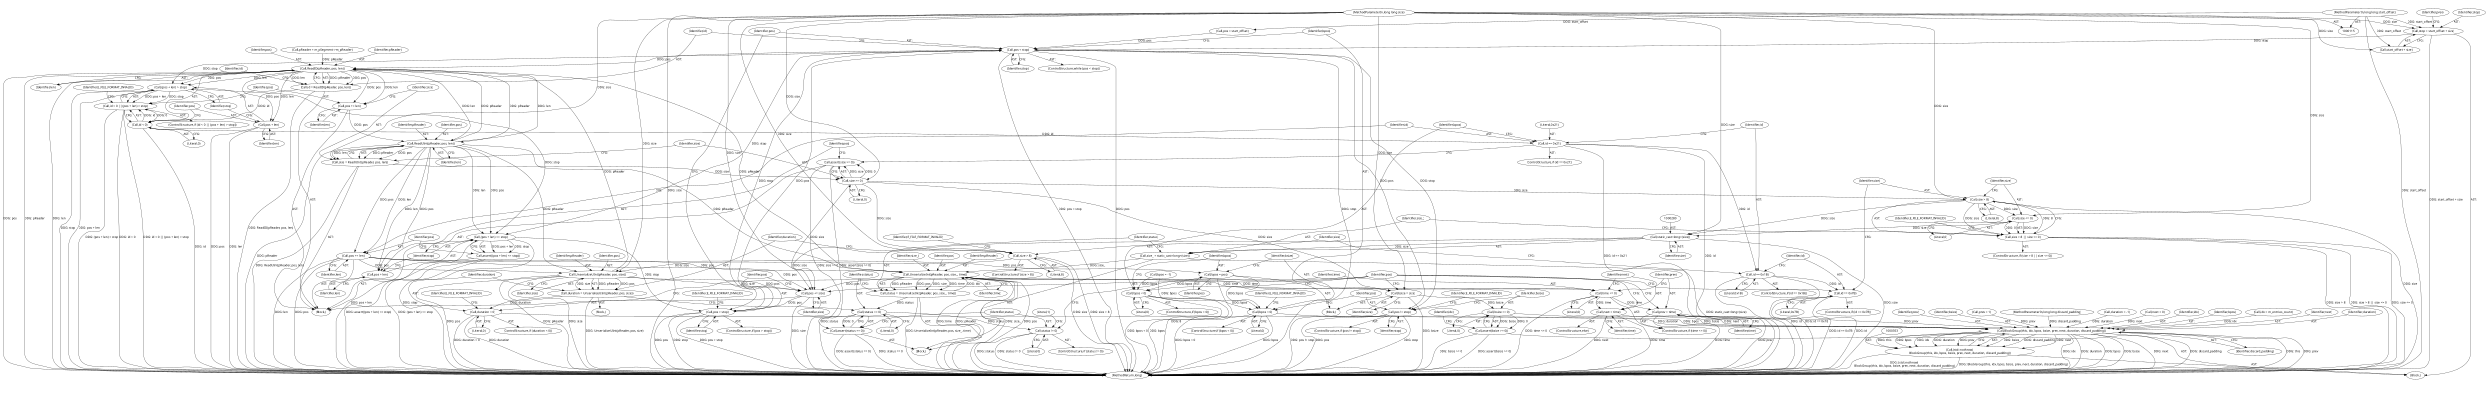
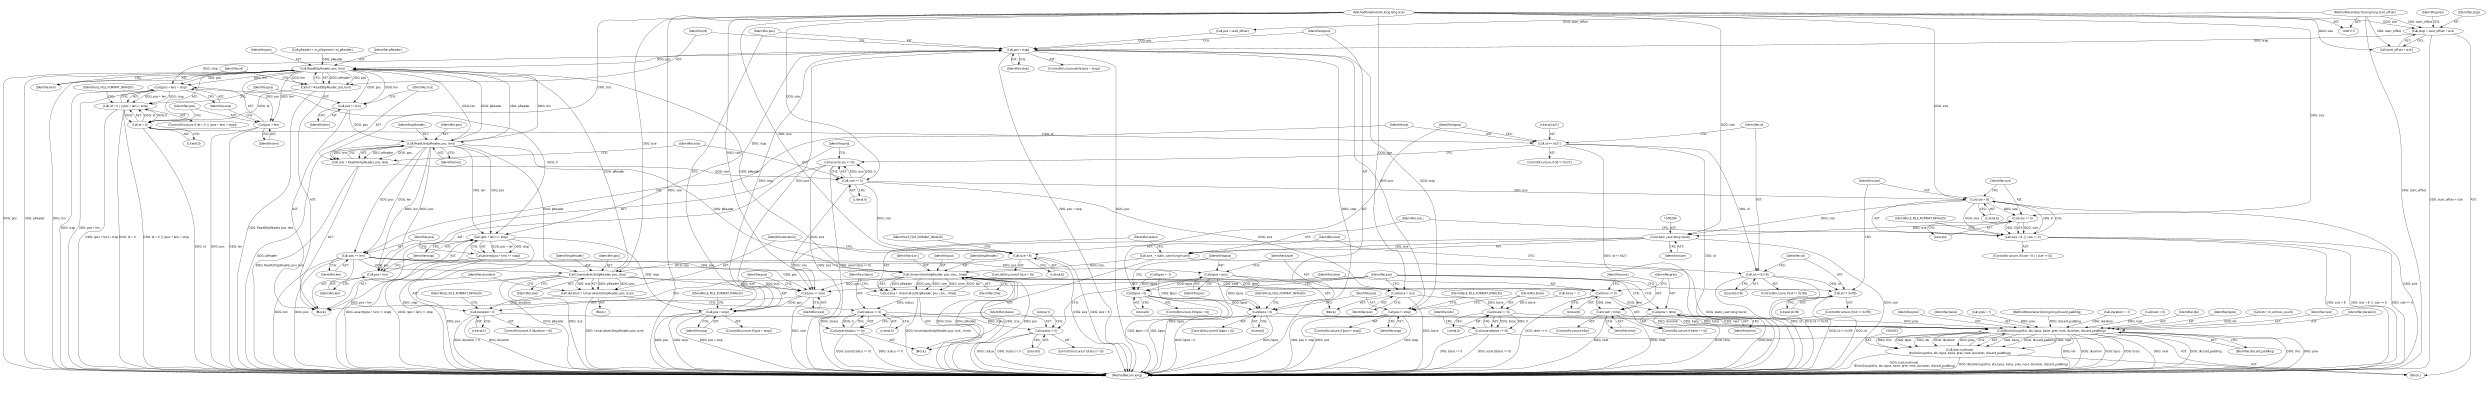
(129, 116) -> (129, 116)
(552, 162) -> (552, 162)
none -> (1570, 293)
(1176, 322) -> (1176, 322)
